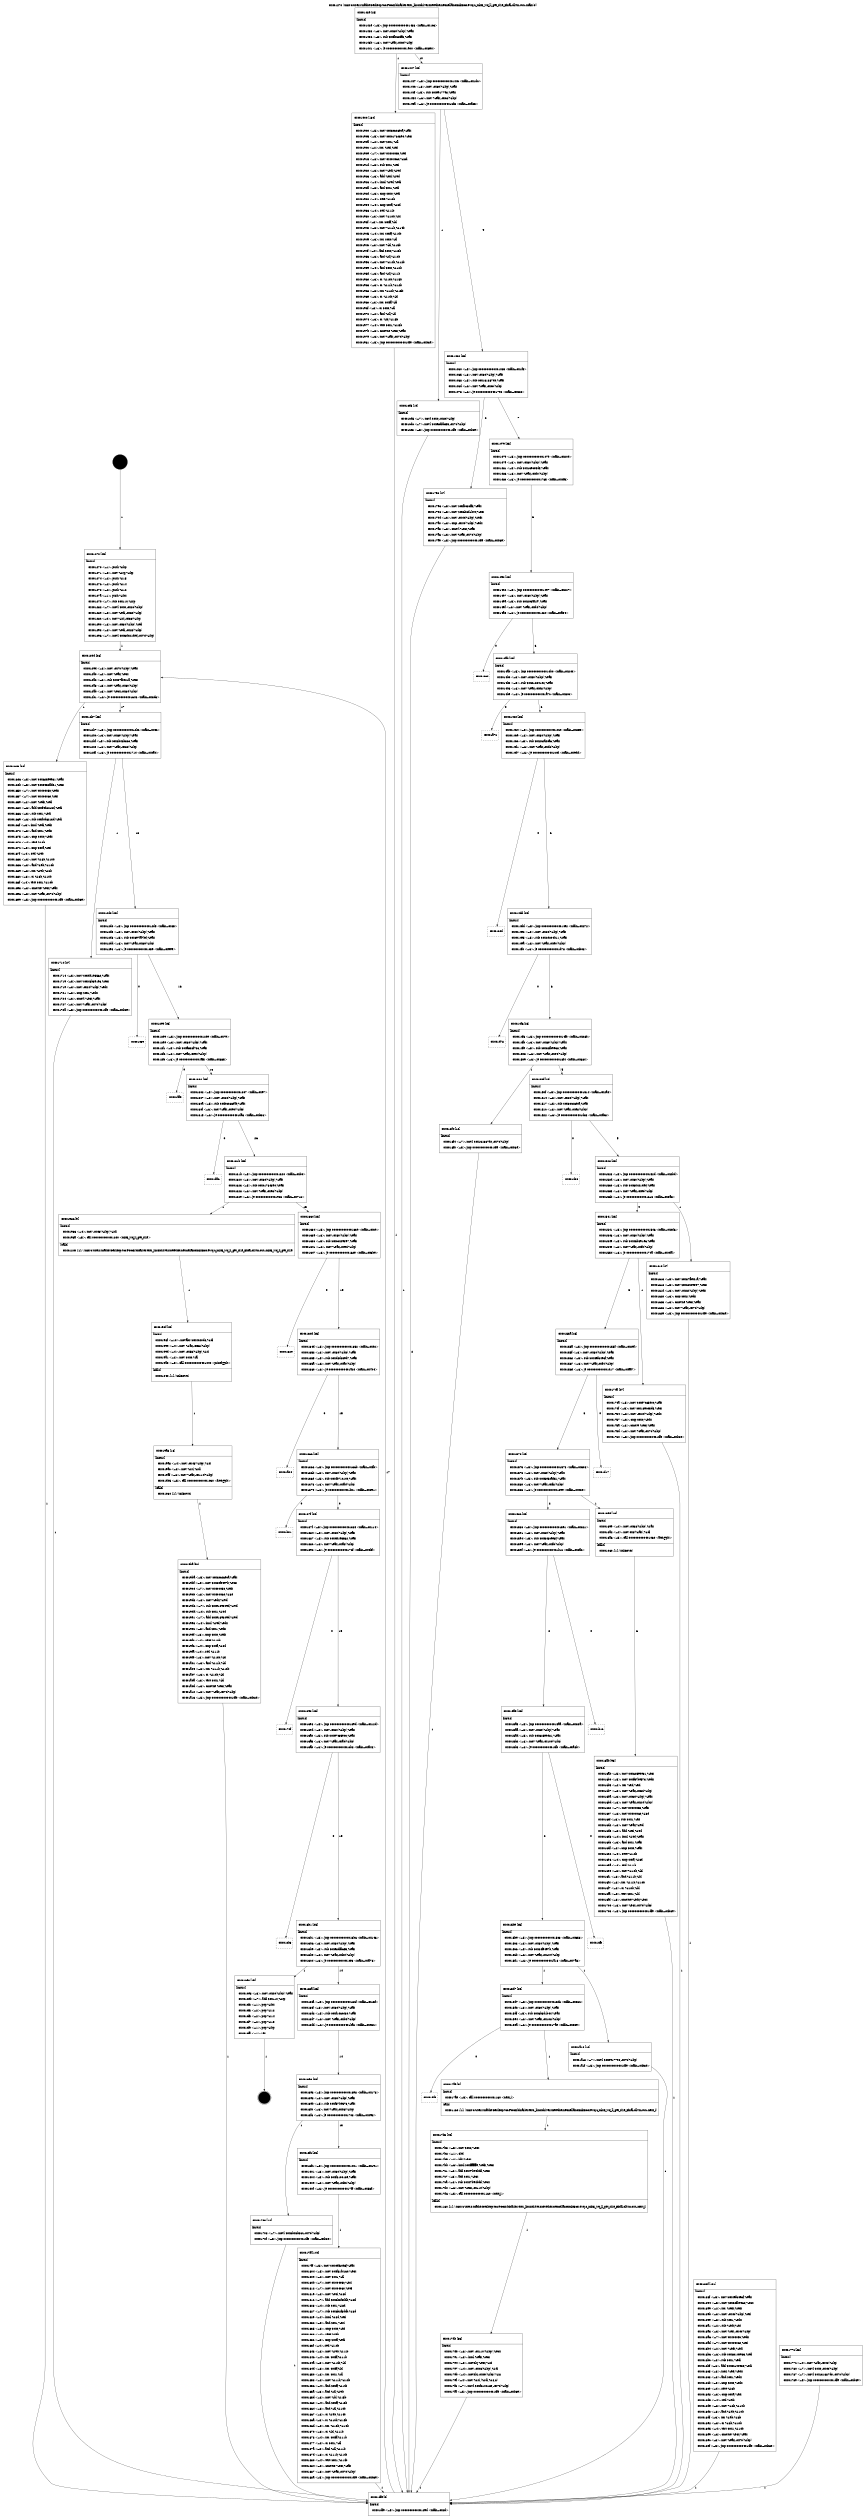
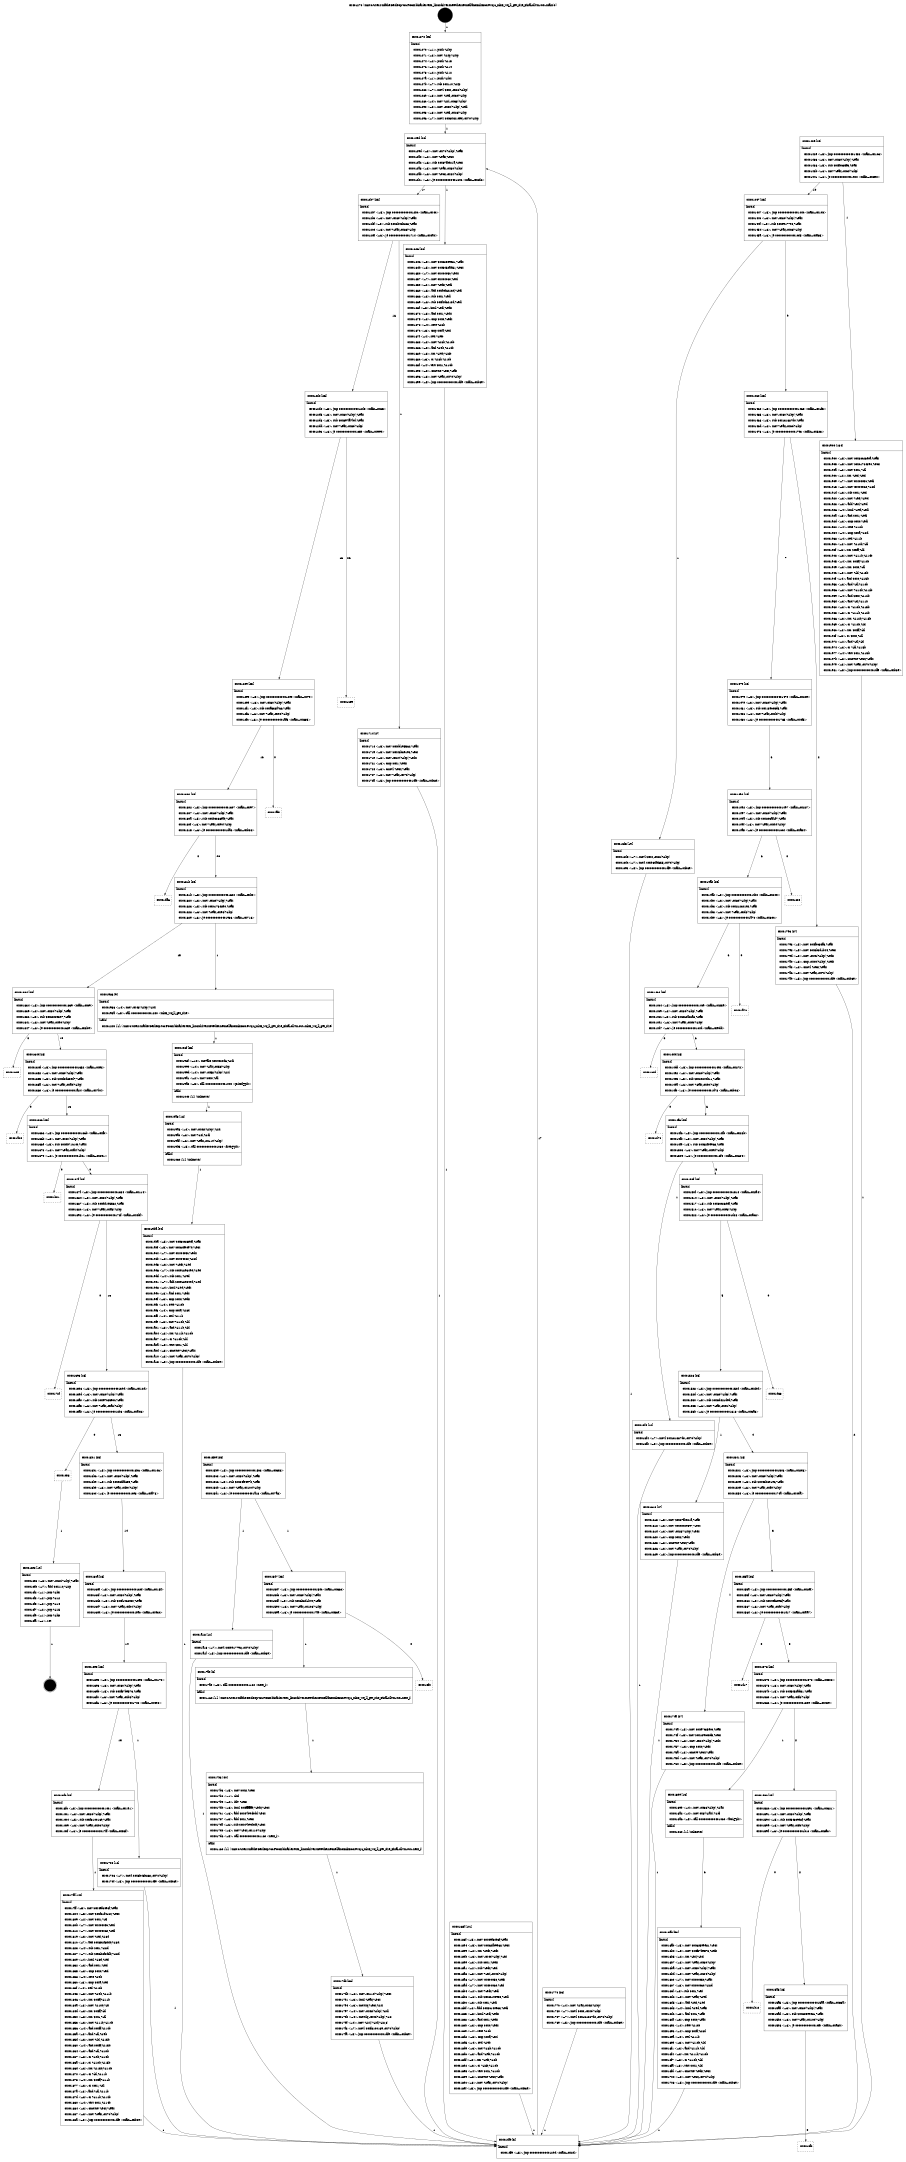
(139, 987) -> (348, 558)
(543, 1835) -> none
(301, 1971) -> (58, 1521)
